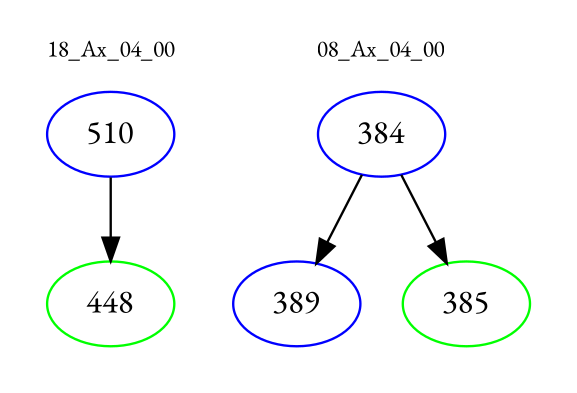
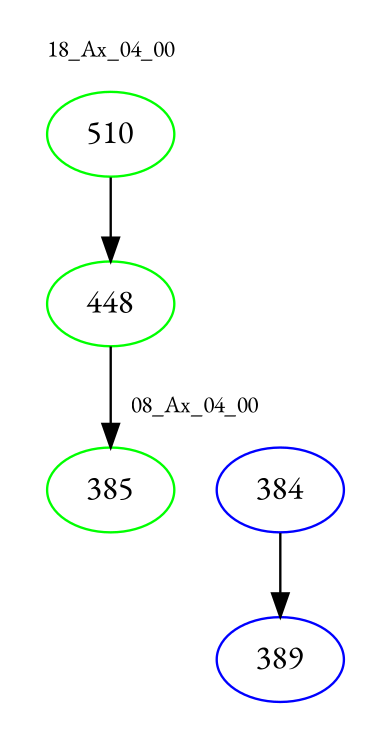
(111, 134) -> (111, 134)
(419, 209) -> (111, 398)
